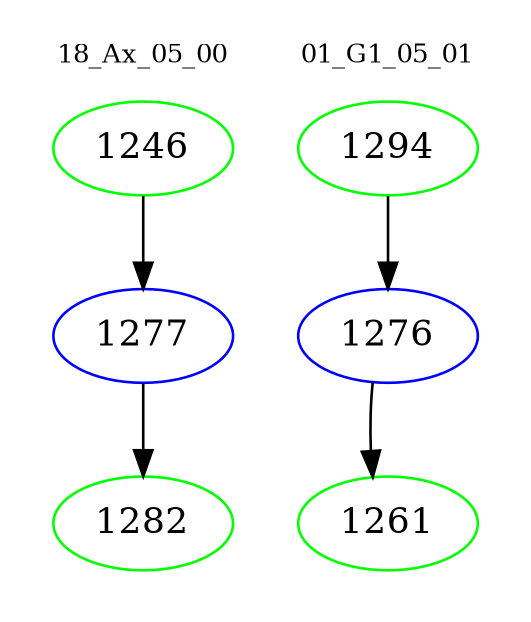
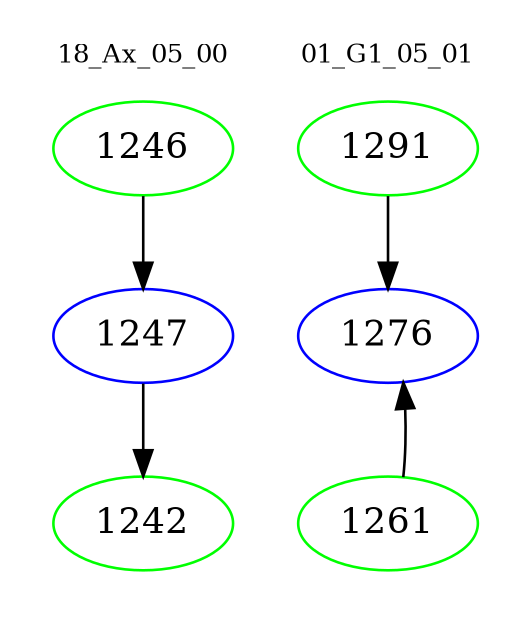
(388, 148) -> (388, 148)
(143, 336) -> (143, 336)
(371, 417) -> (405, 443)
(143, 523) -> (143, 523)
